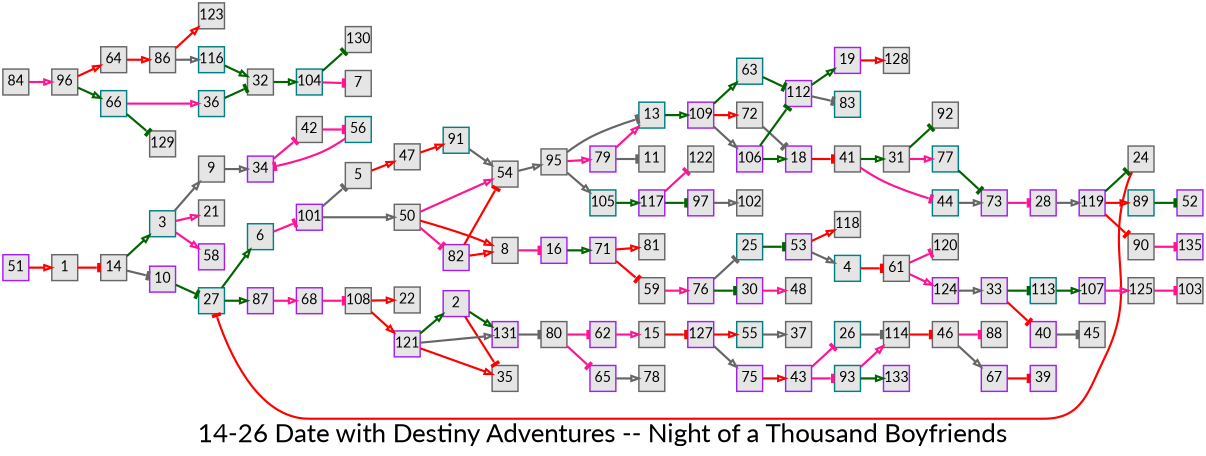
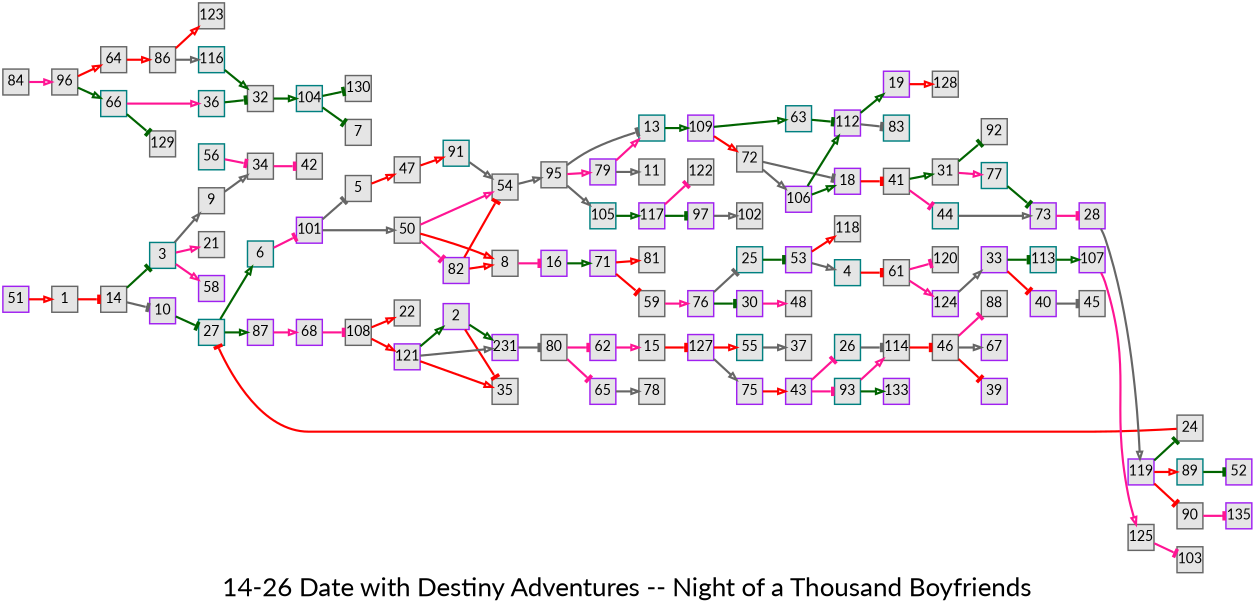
(332, 83) -> (332, 114)
(773, 128) -> (821, 164)
(332, 130) -> none
(722, 134) -> (771, 177)
(625, 159) -> (624, 172)
(260, 169) -> (260, 166)
(135, 248) -> (137, 279)
(505, 335) -> (505, 347)
(1017, 378) -> (968, 368)
